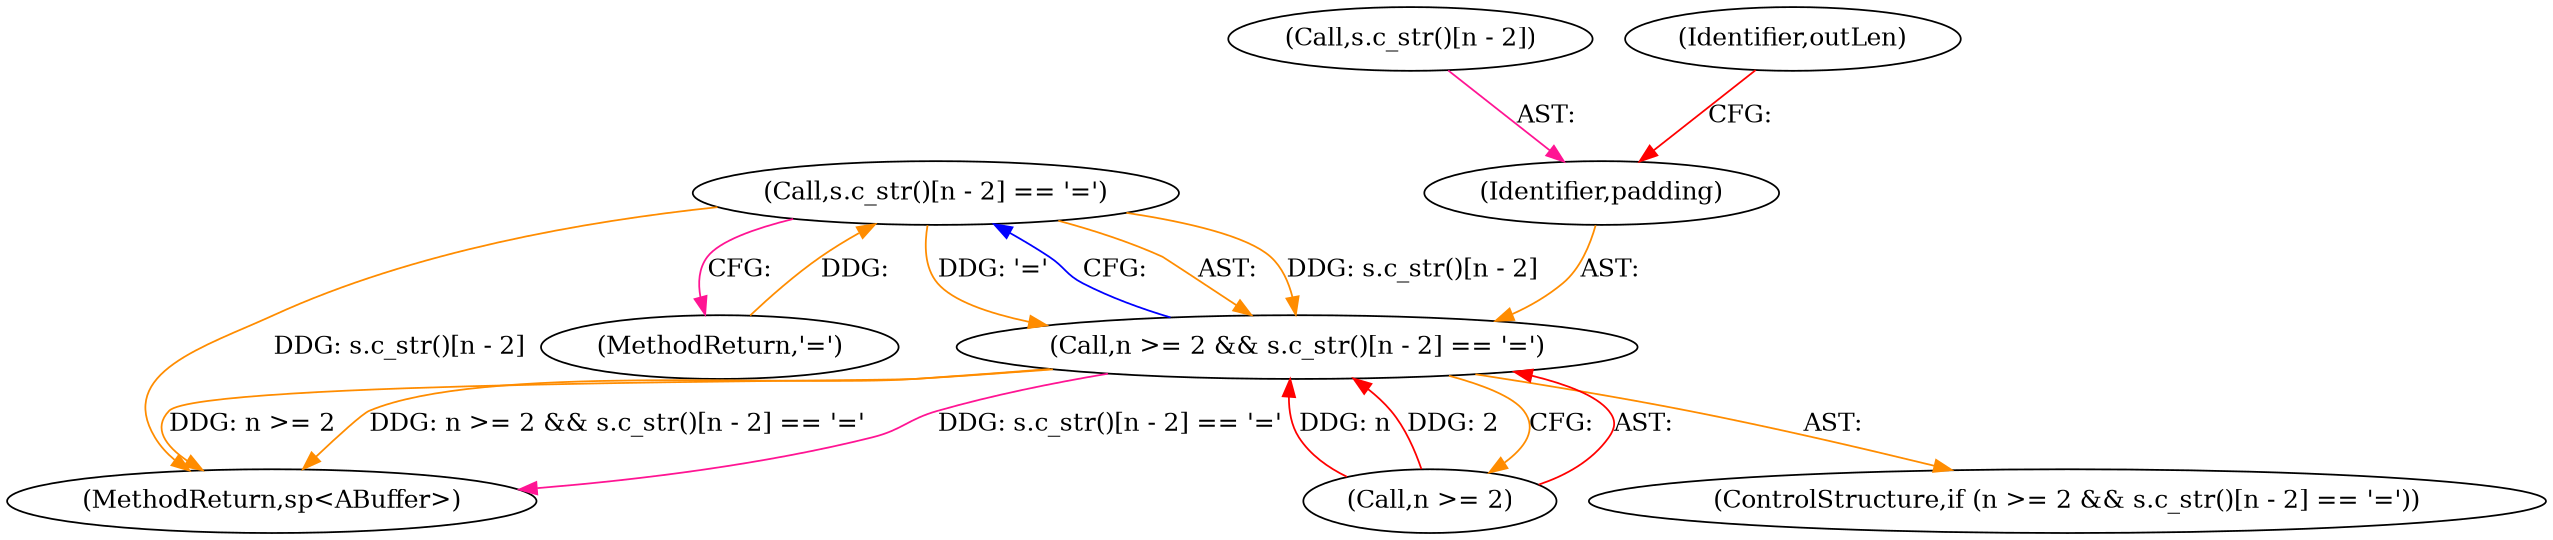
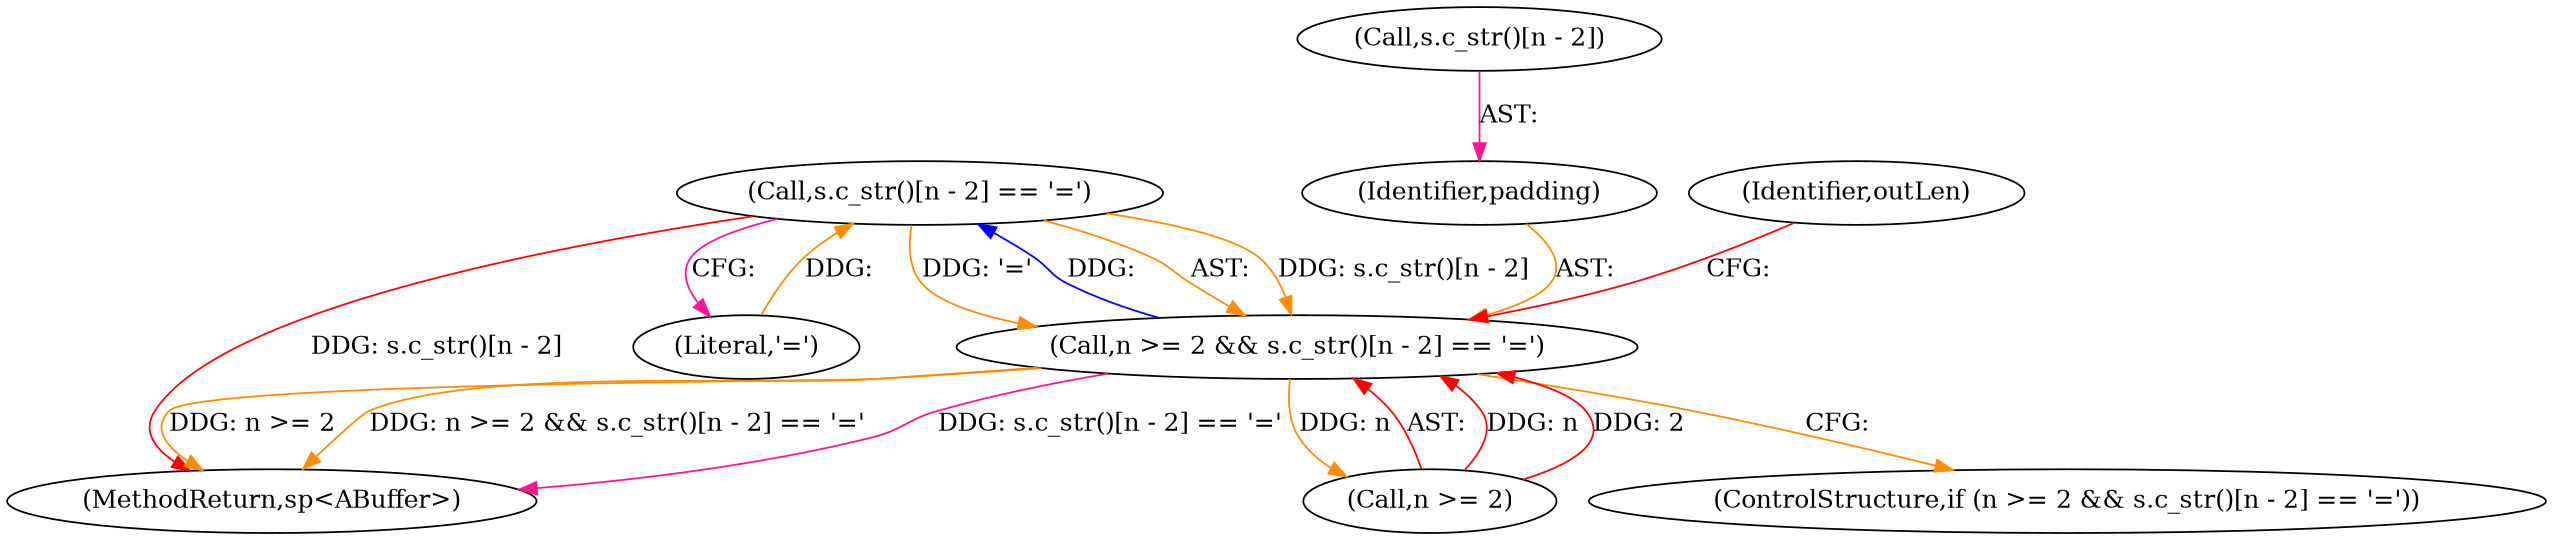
(1705, 110) -> (1644, 279)
(1119, 270) -> (1105, 270)
(382, 274) -> (410, 285)
(720, 347) -> (746, 347)
(1565, 424) -> (1345, 424)
(1837, 424) -> (1842, 424)
